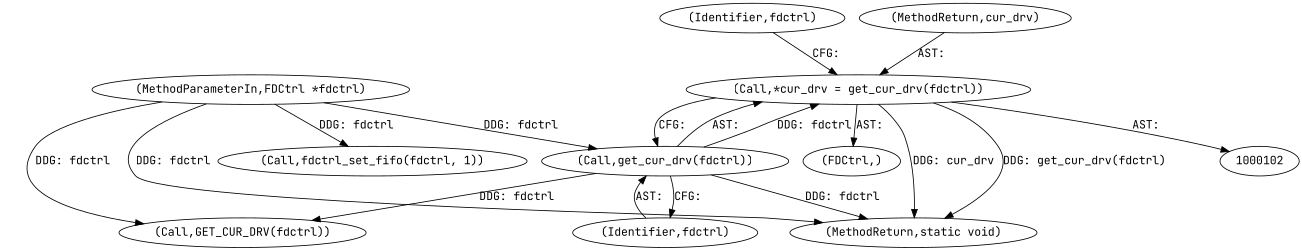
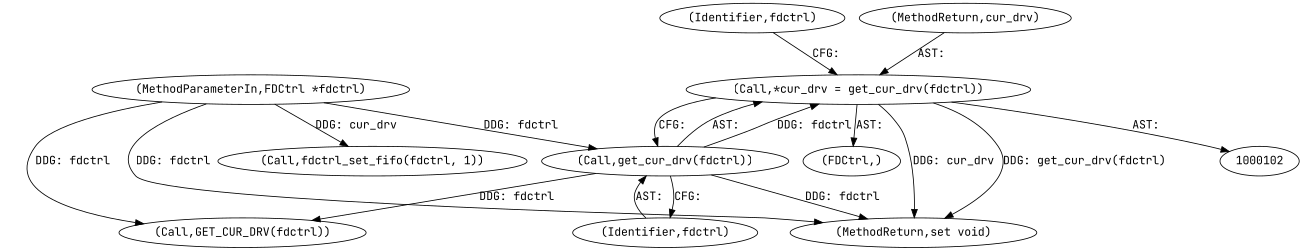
(356, 125) -> (356, 125)
(913, 233) -> (913, 233)
